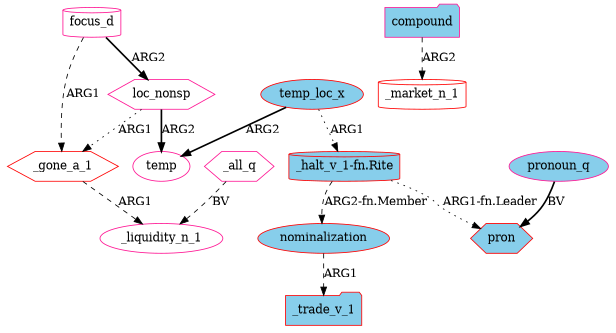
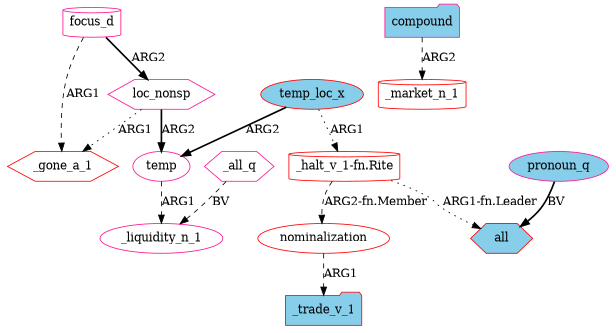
(344, 166) -> (344, 166)
(109, 200) -> (161, 198)
(324, 238) -> (324, 238)
(502, 238) -> (502, 238)
